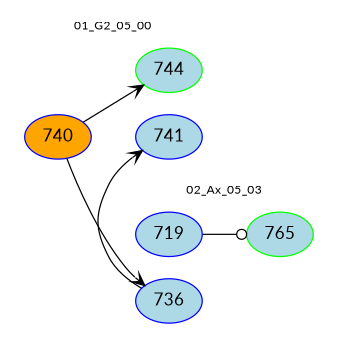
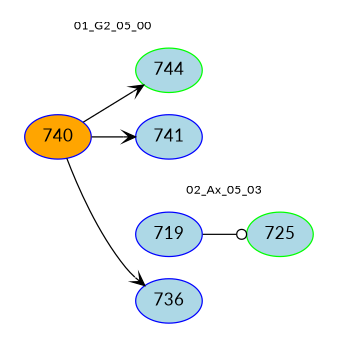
(99, 210) -> (107, 137)
(280, 234) -> (280, 234)
